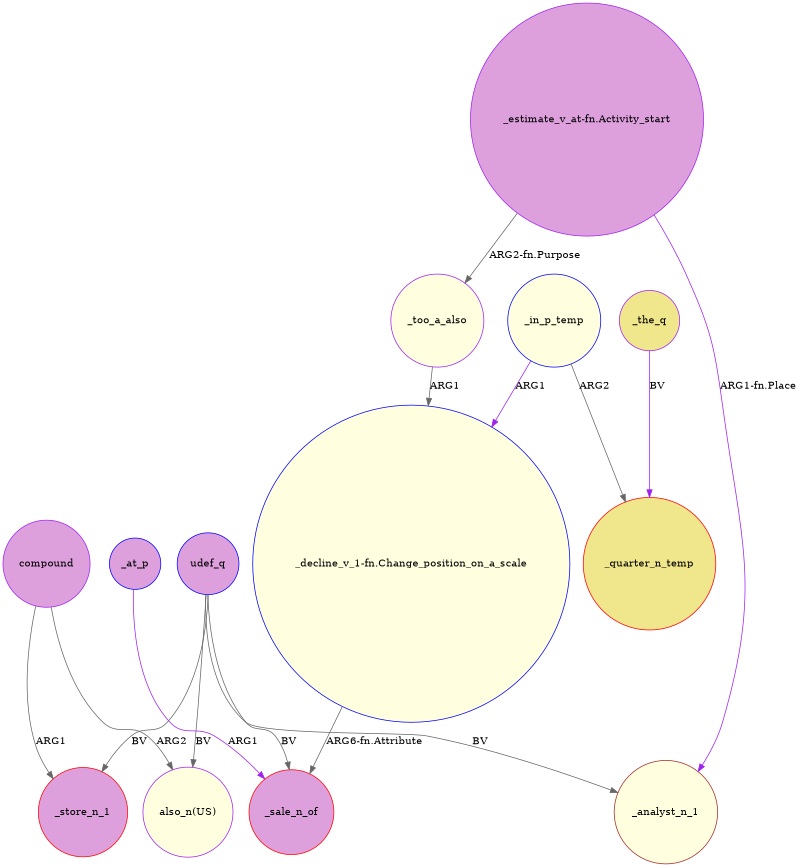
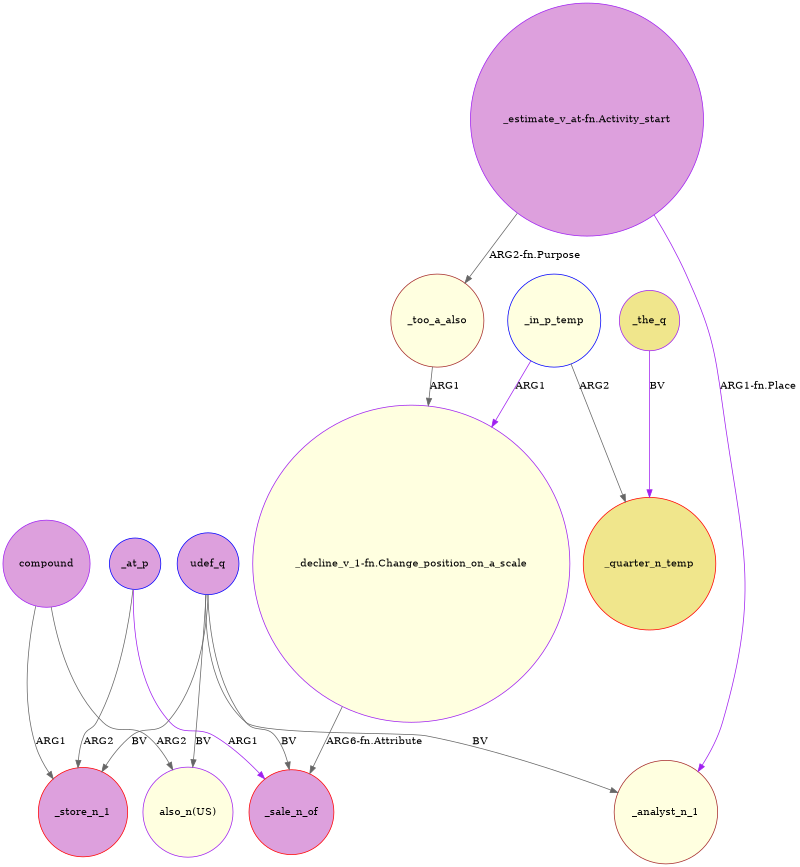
(437, 321) -> (437, 321)
(411, 564) -> (411, 564)
none -> (115, 679)
